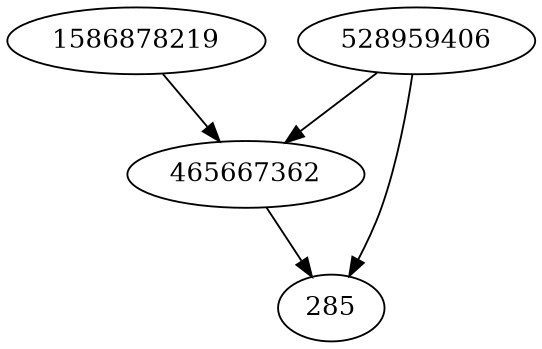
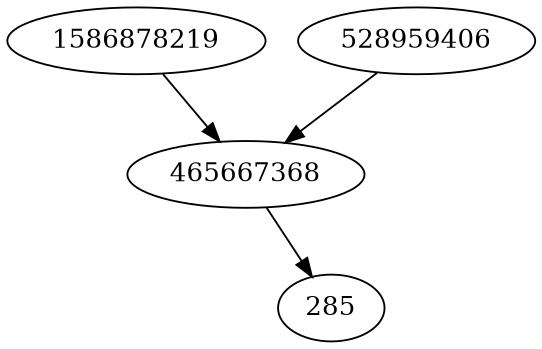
(393, 169) -> none
(246, 174) -> (246, 174)
